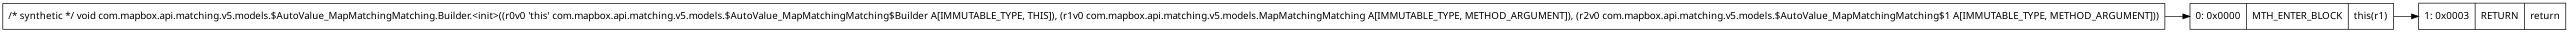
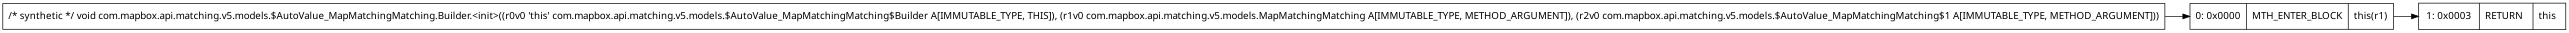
(2545, 16) -> (2547, 16)
